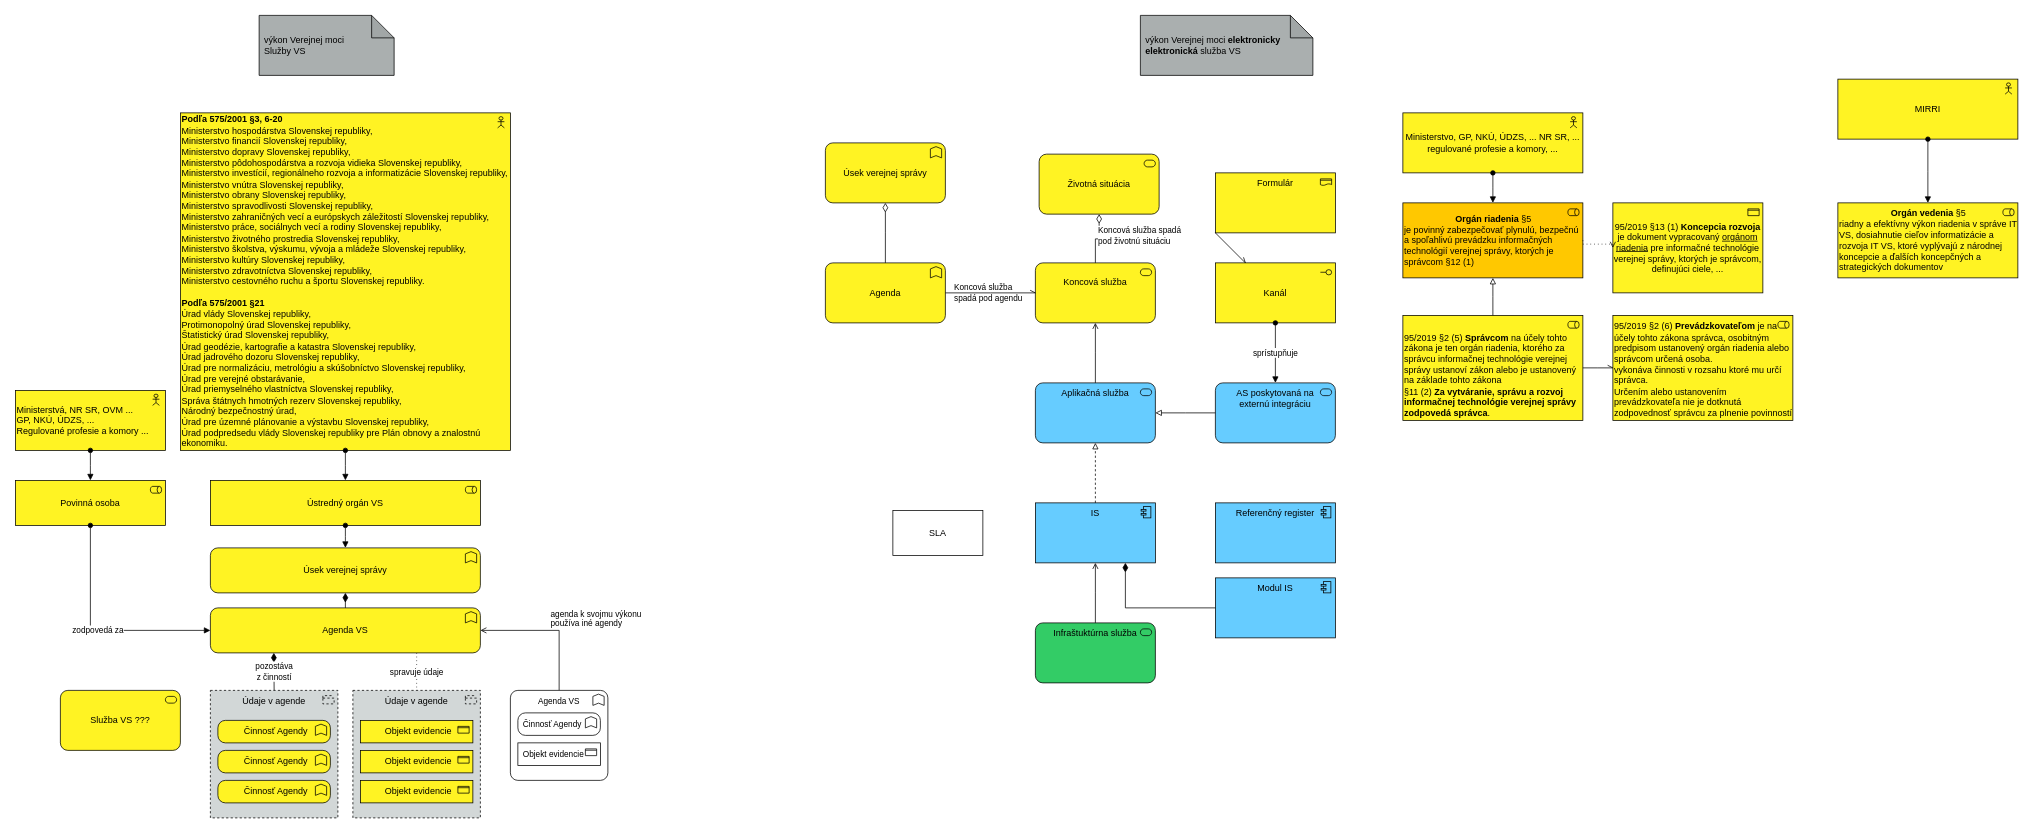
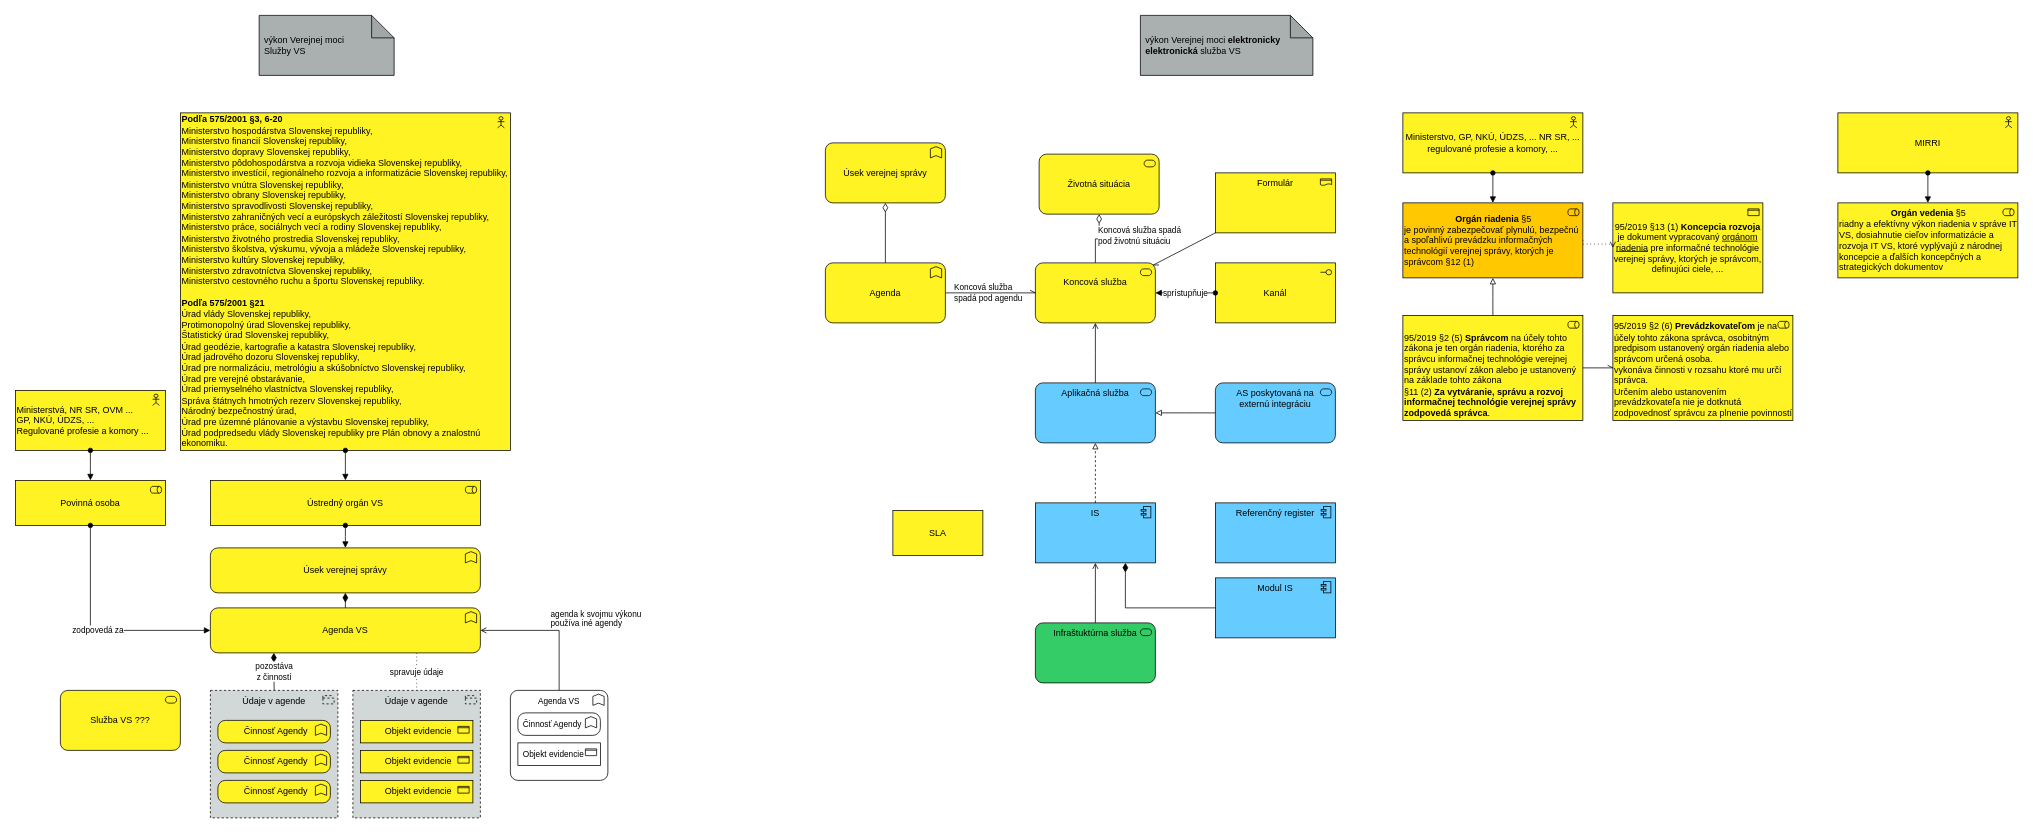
(1928, 109) -> (1928, 143)
(1230, 248) -> (1184, 249)
(1275, 351) -> (1187, 293)
(938, 533) -> (938, 533)
